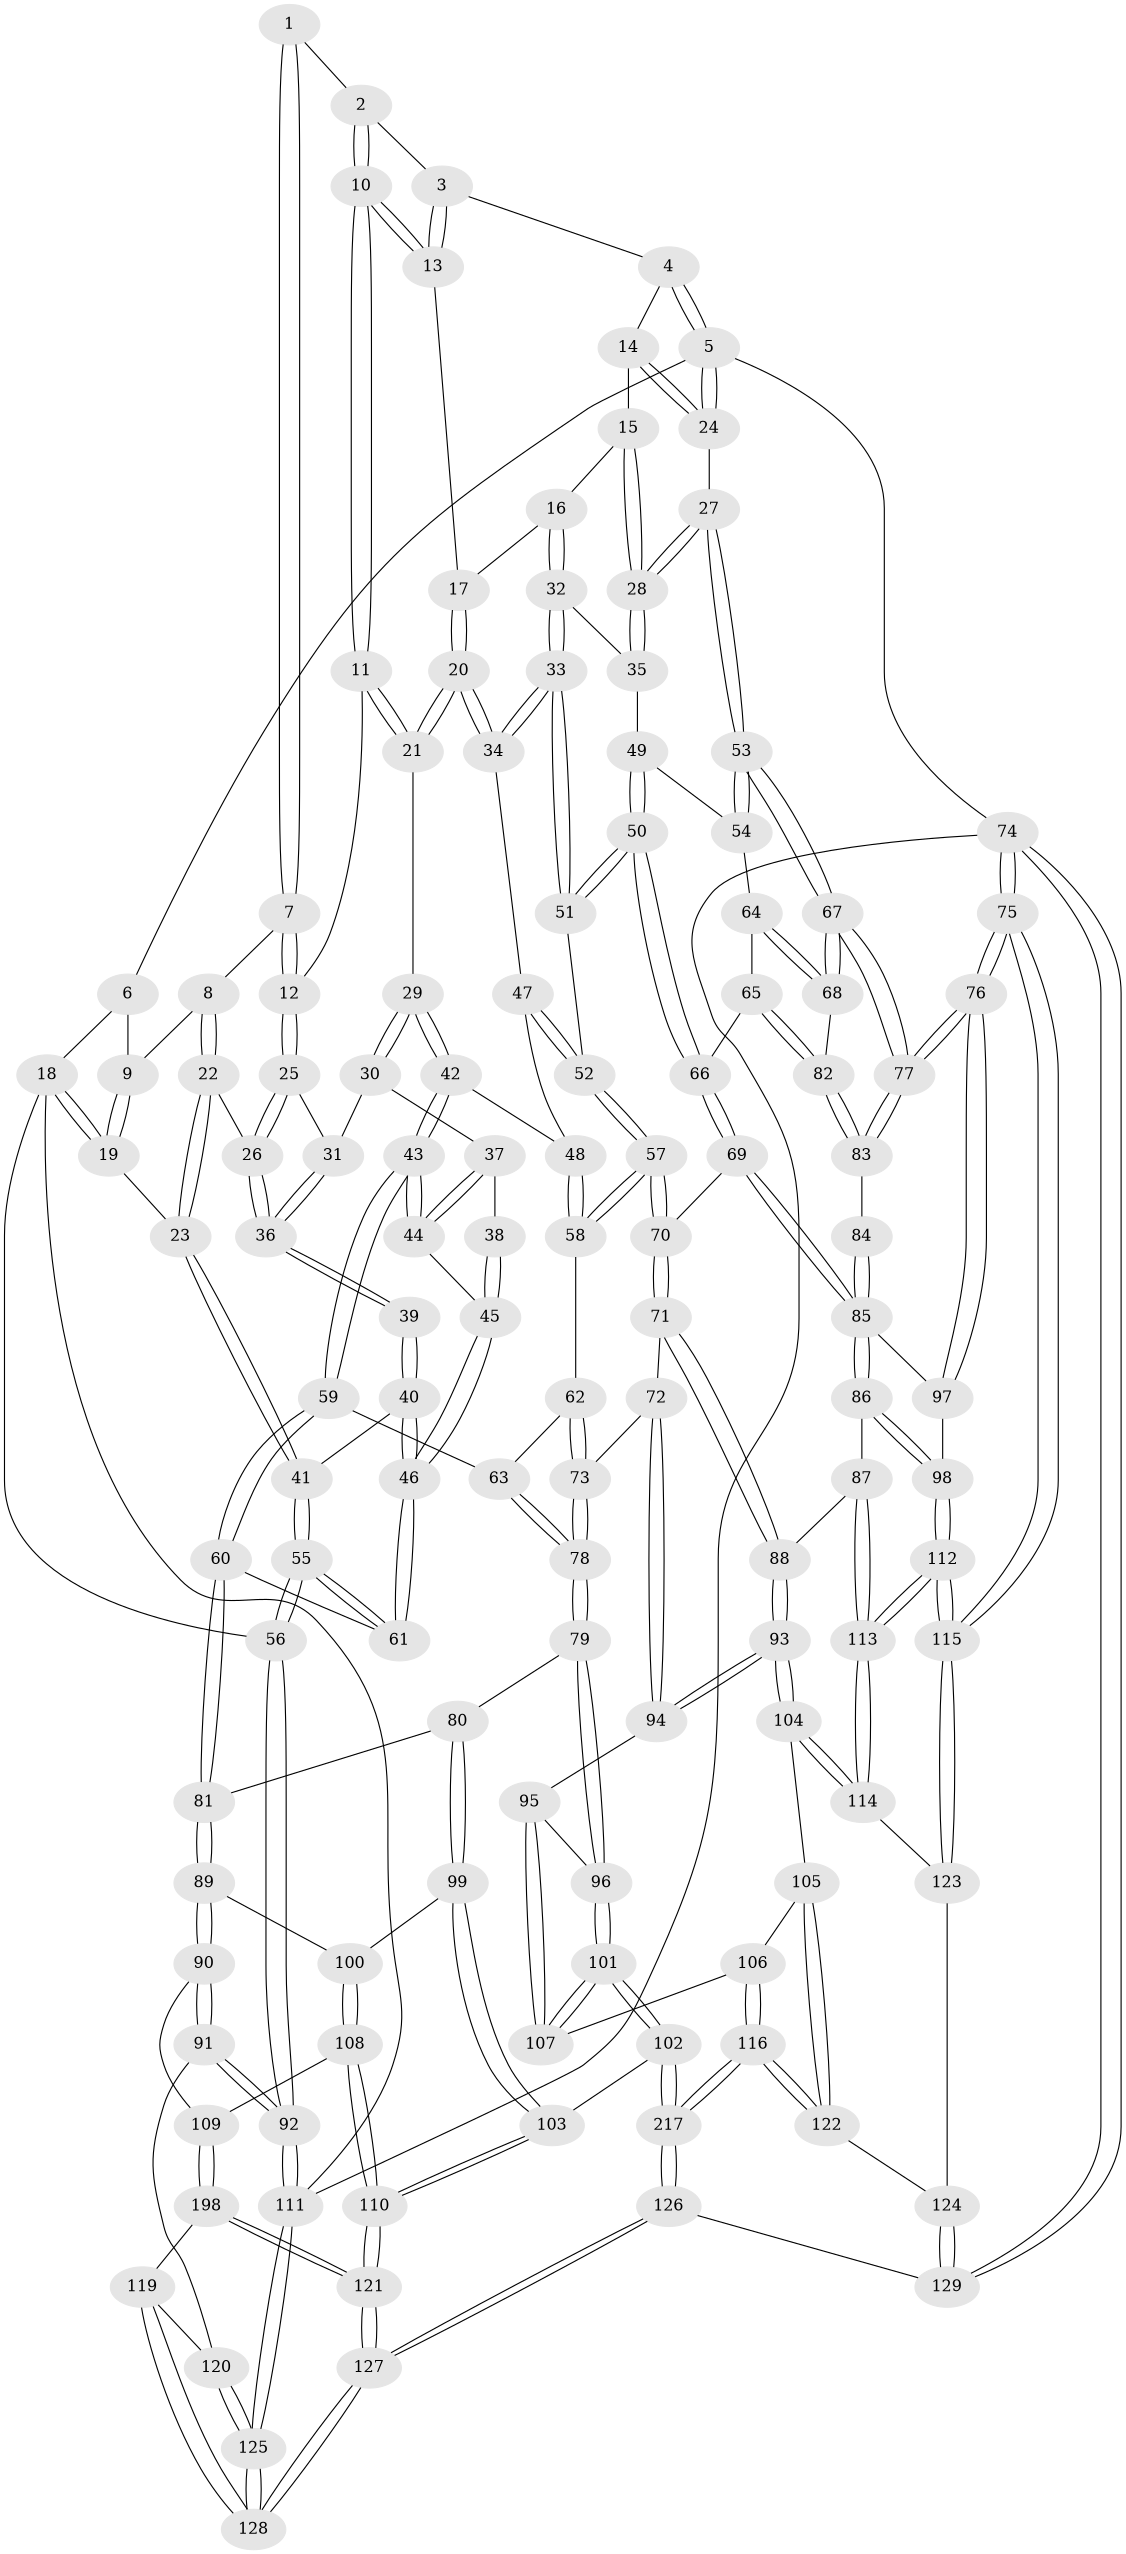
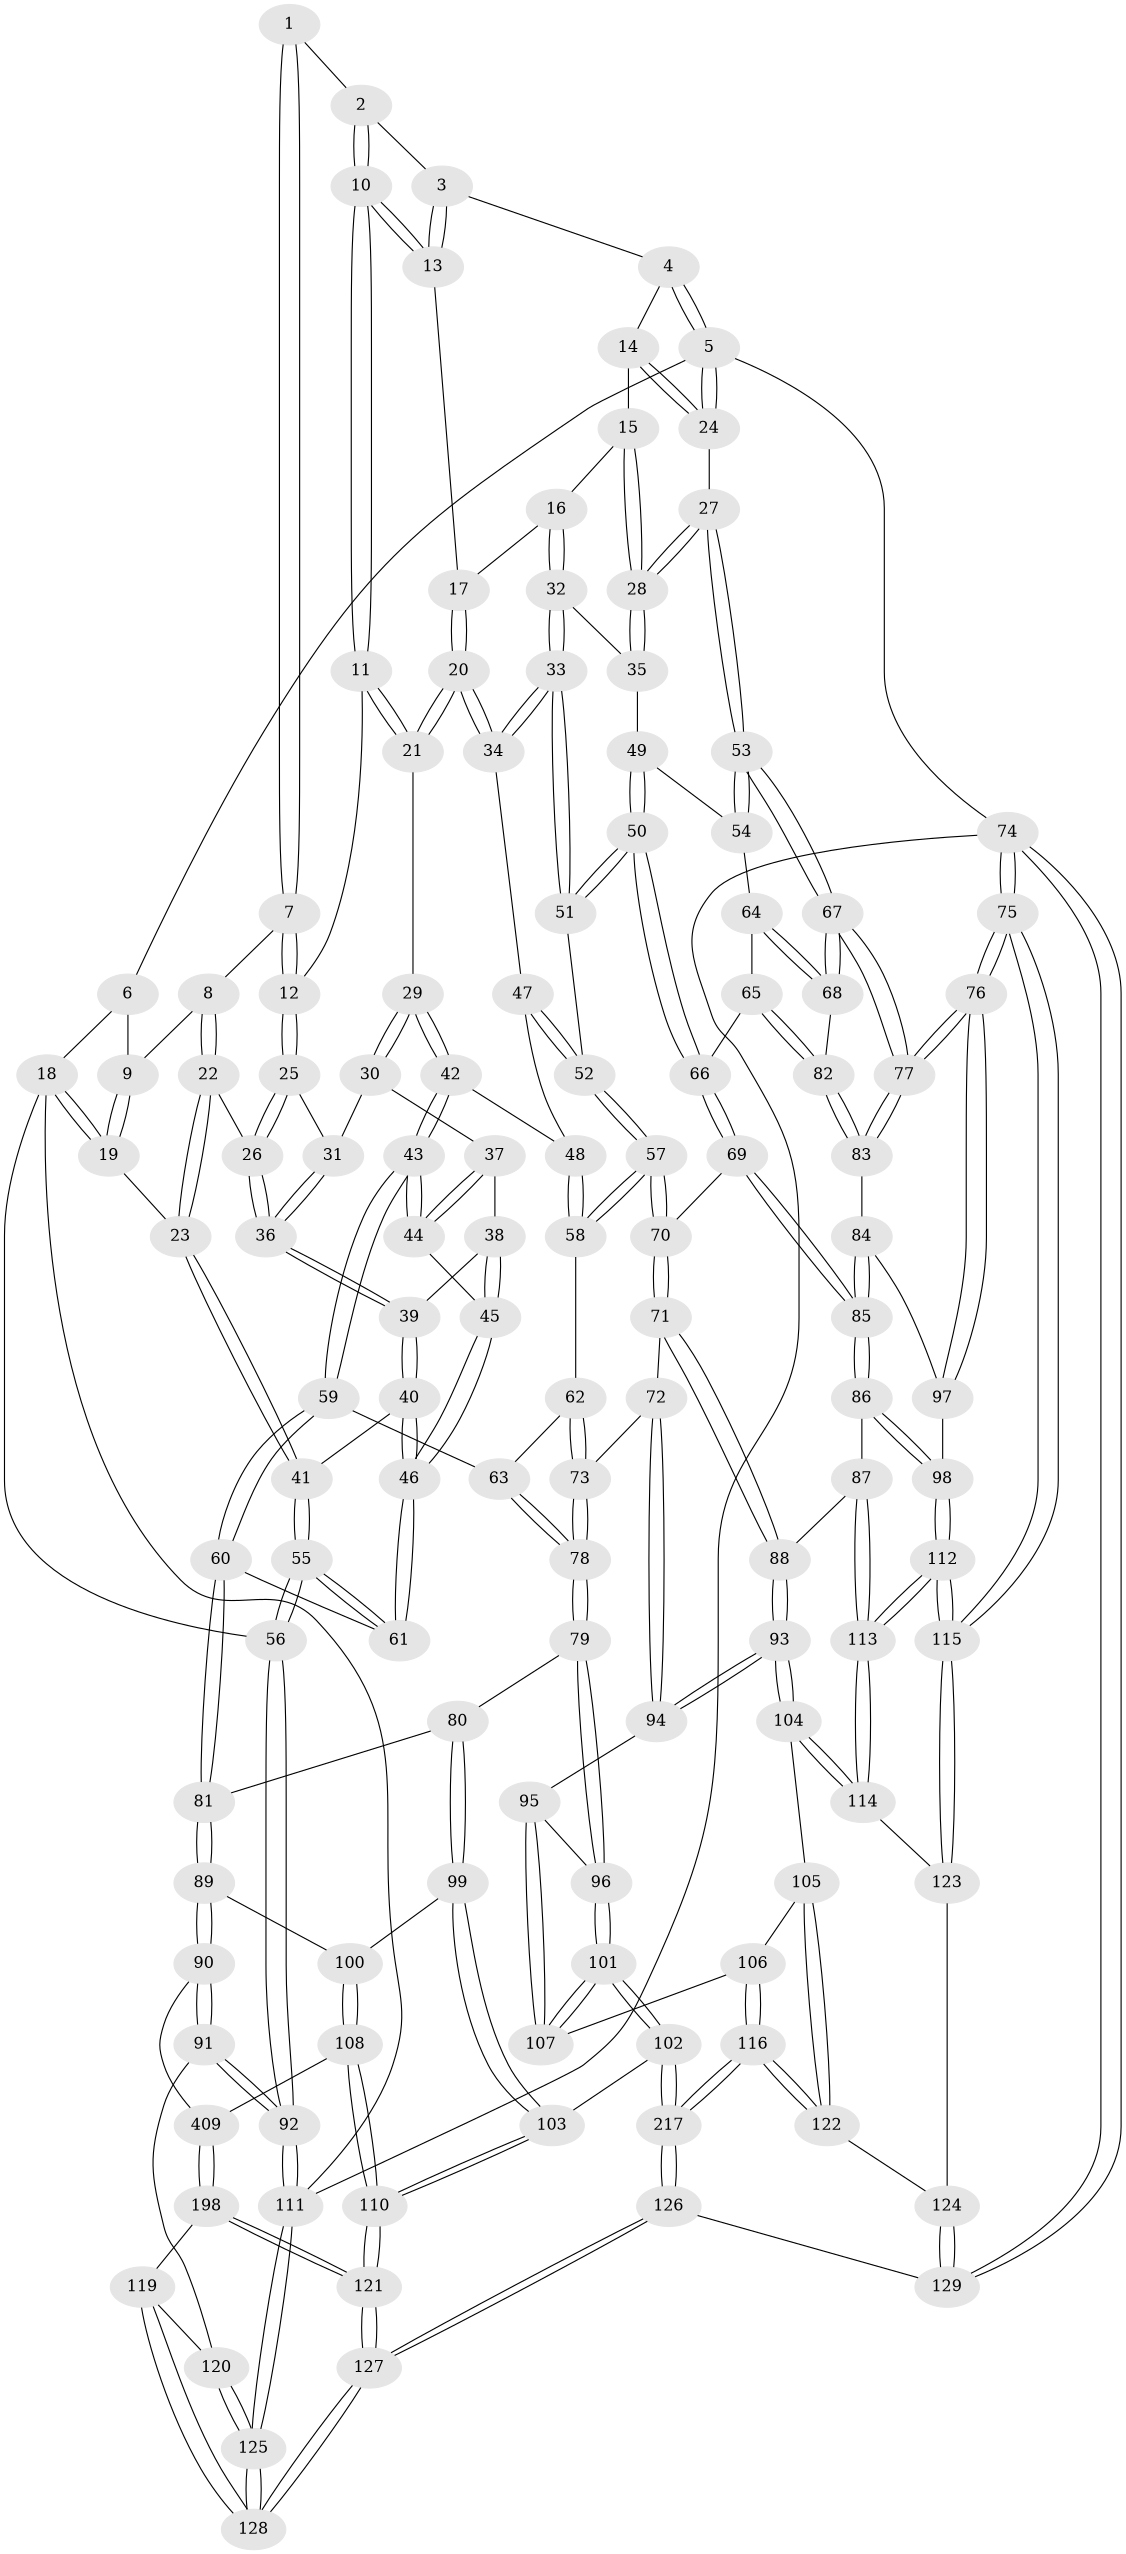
none -> (457, 1272)
(902, 1358) -> (911, 1314)
(206, 2125) -> (206, 2125)
